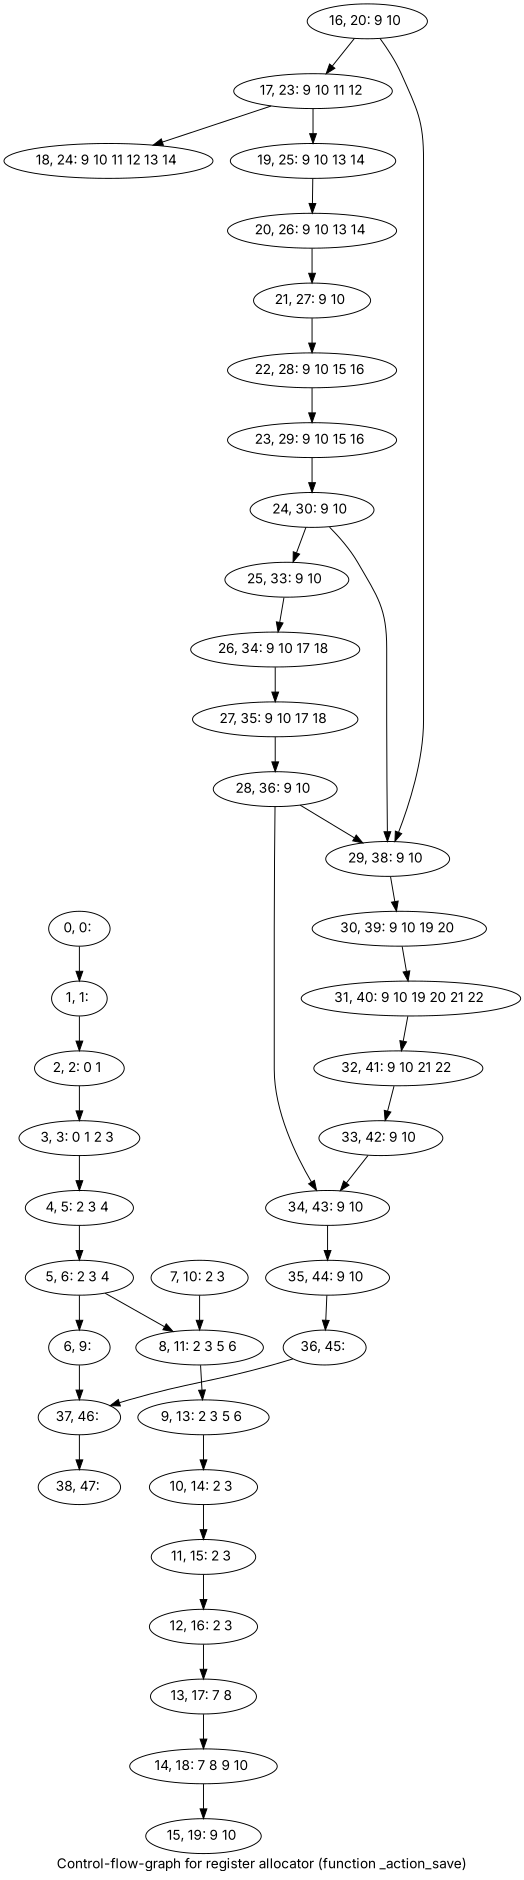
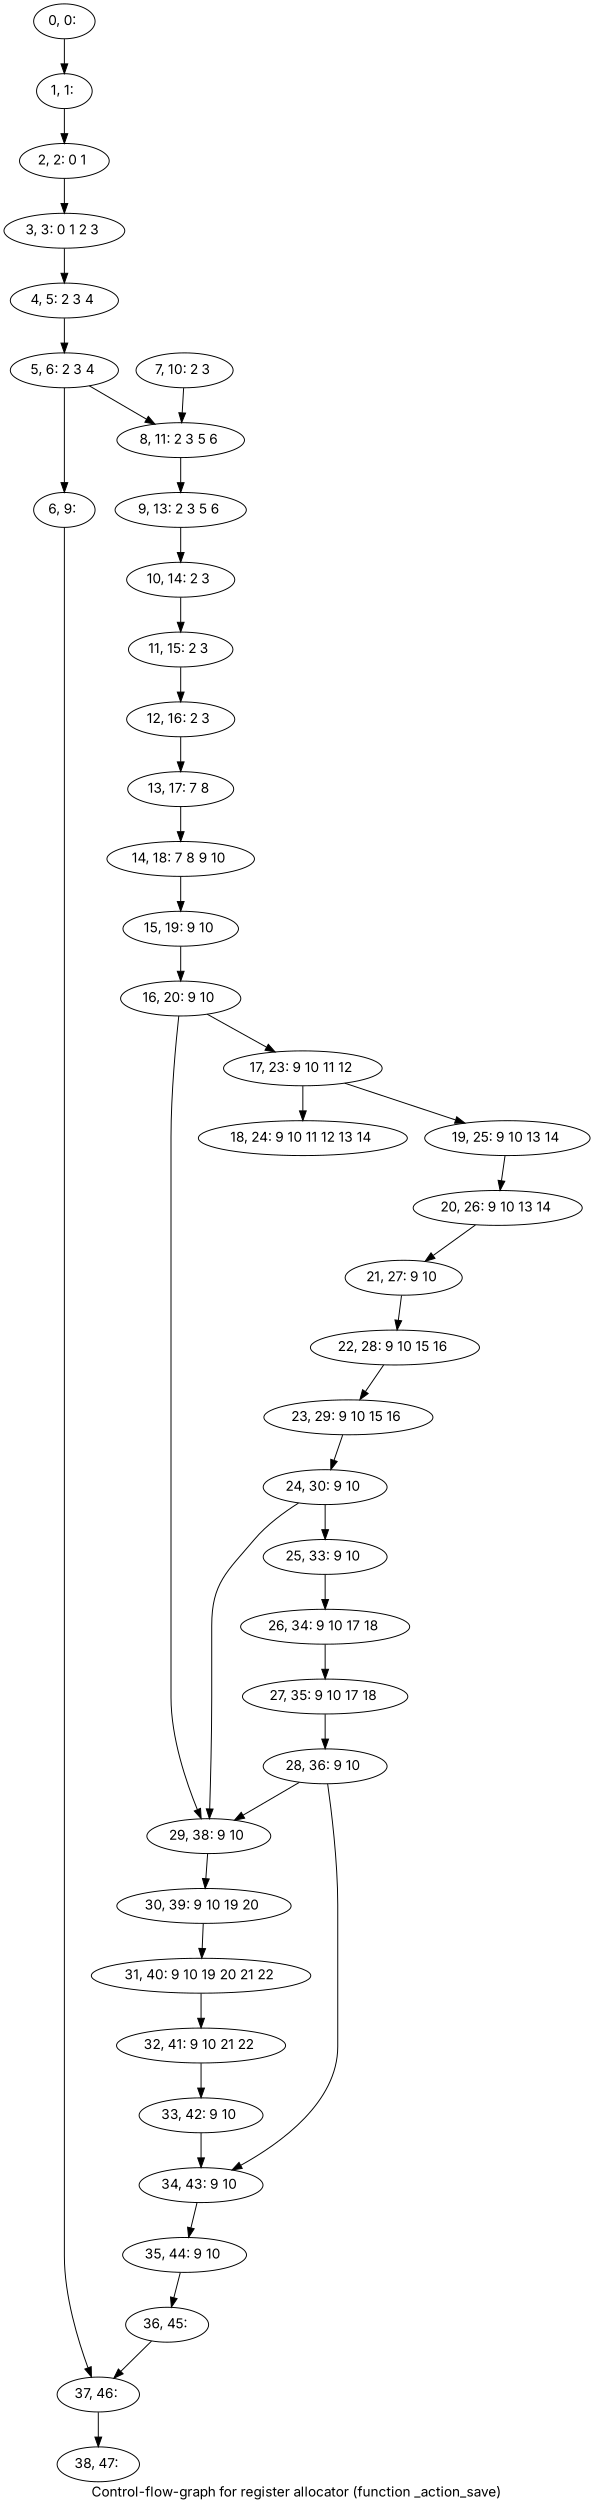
none -> (181, 959)
